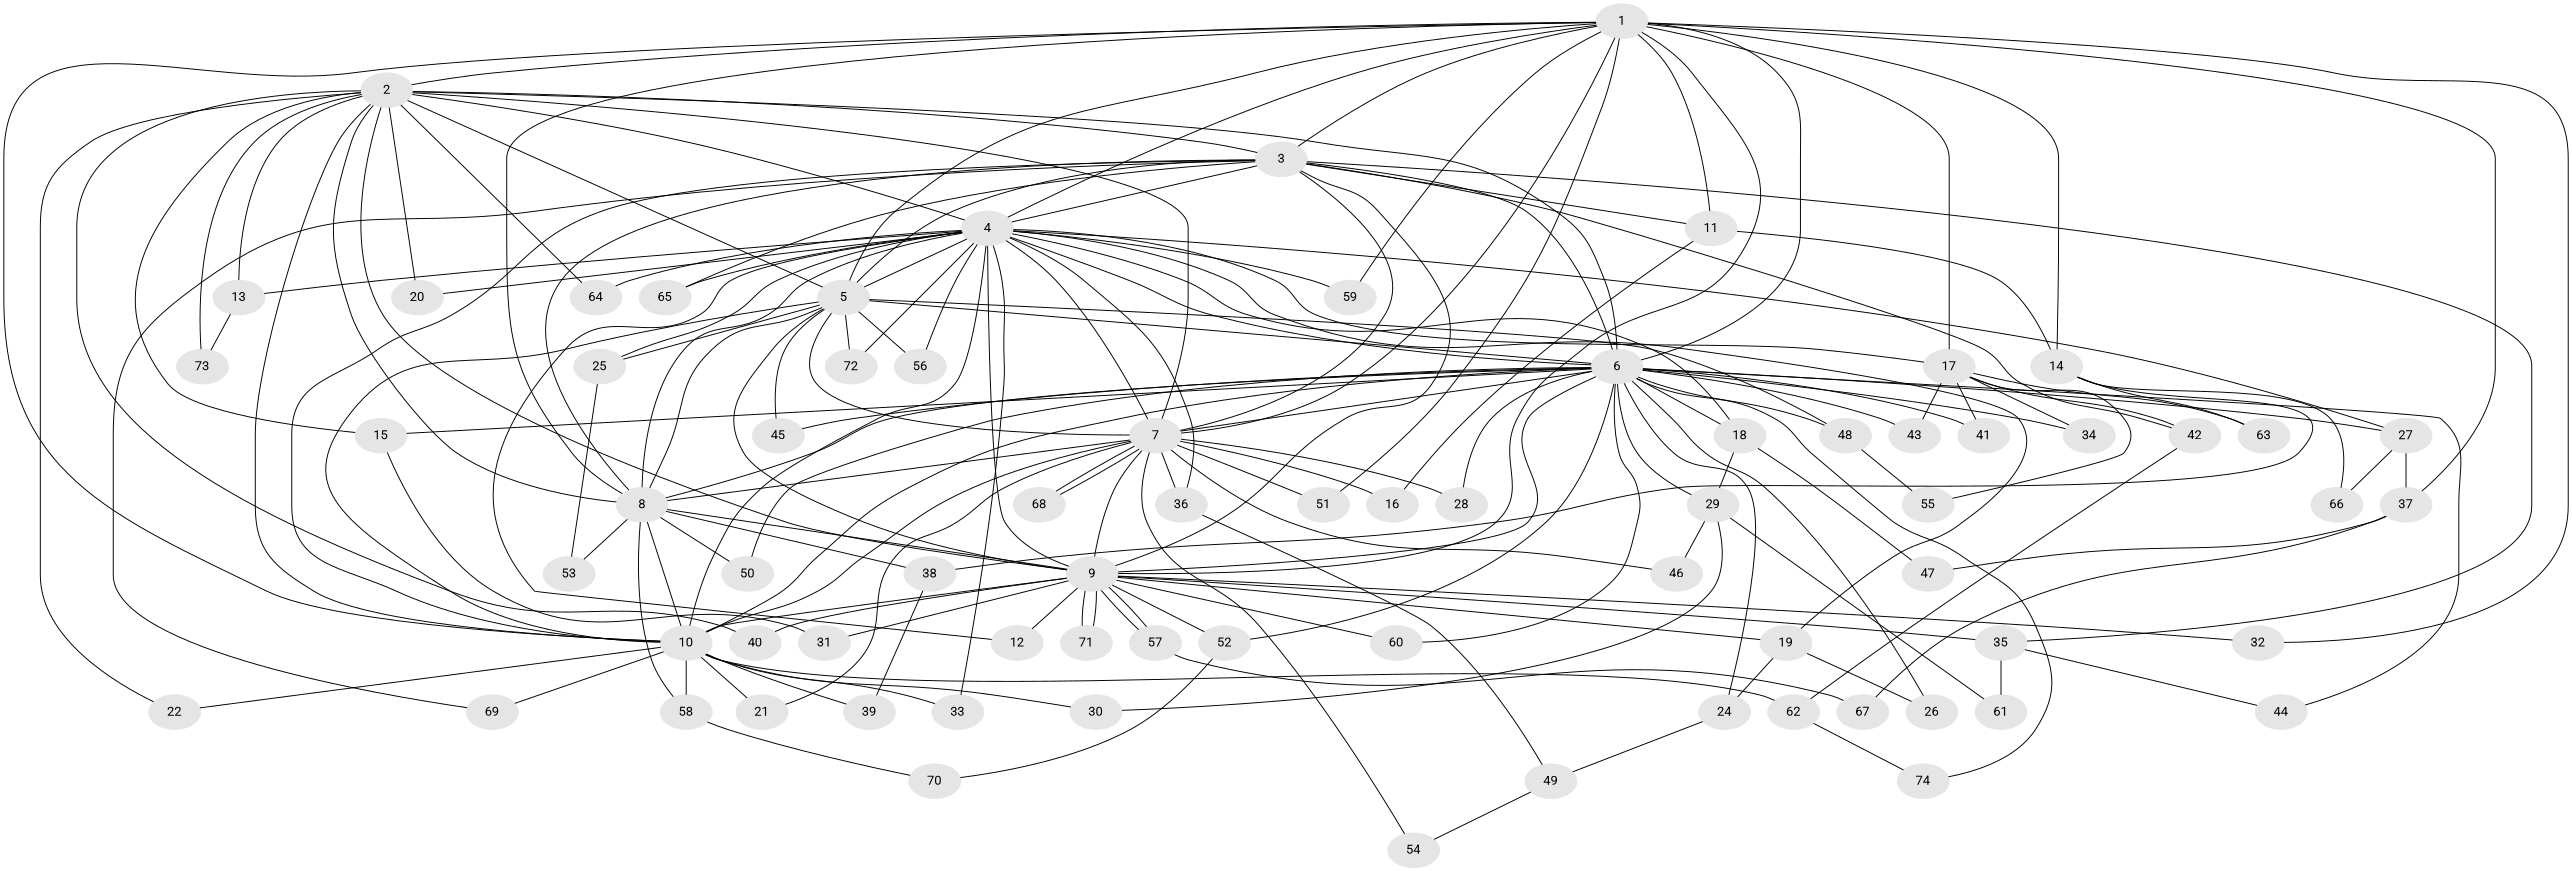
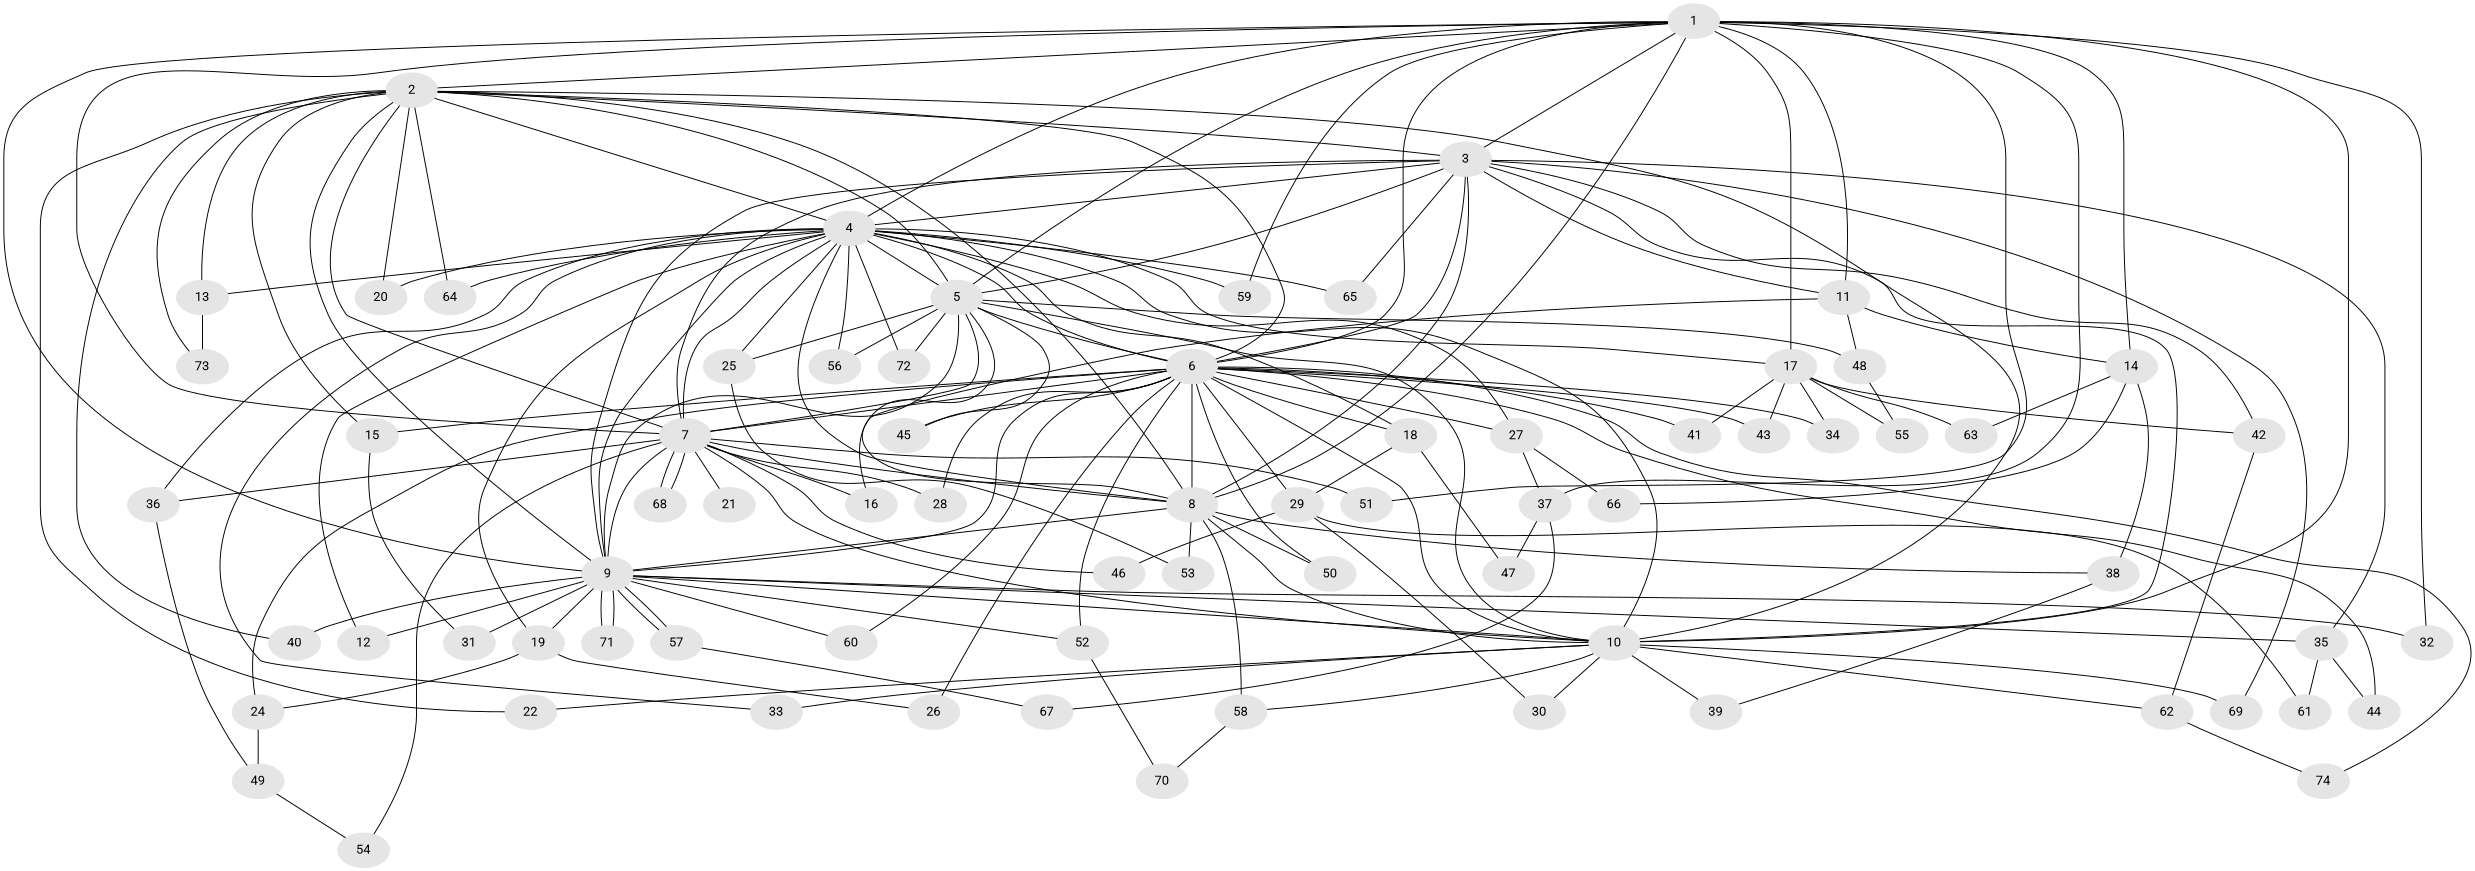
(1769, 408) -> (1852, 332)
(724, 678) -> none
